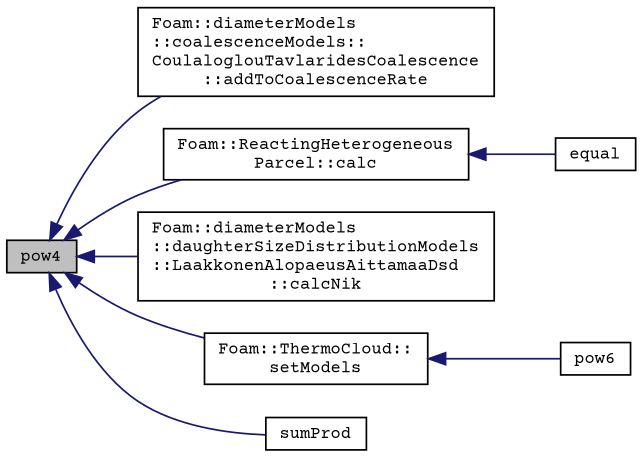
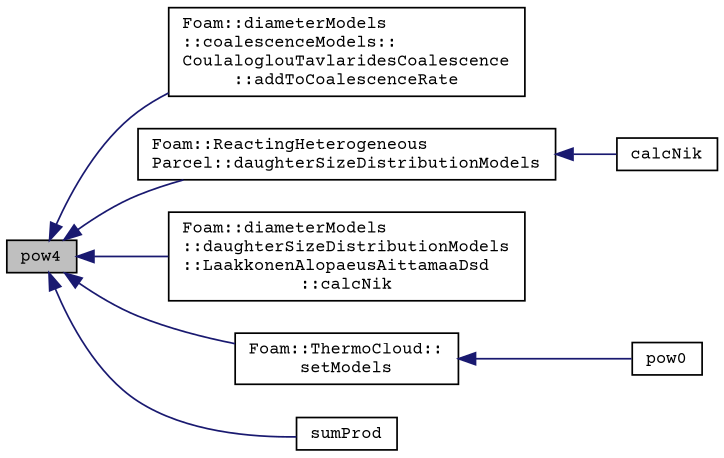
(316, 154) -> (347, 154)
(596, 154) -> (667, 154)
(596, 359) -> (667, 359)
